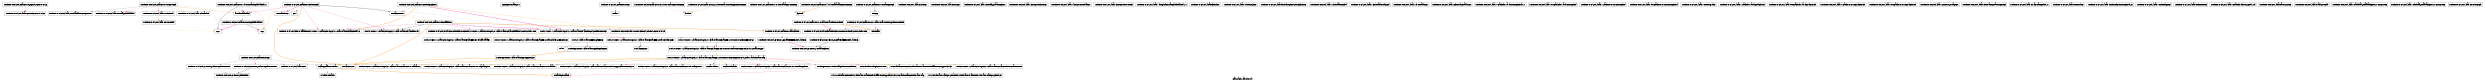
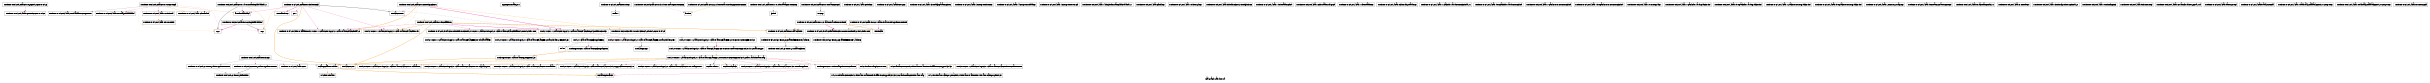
(826, 5) -> none
(413, 27) -> (413, 27)
(796, 44) -> none
